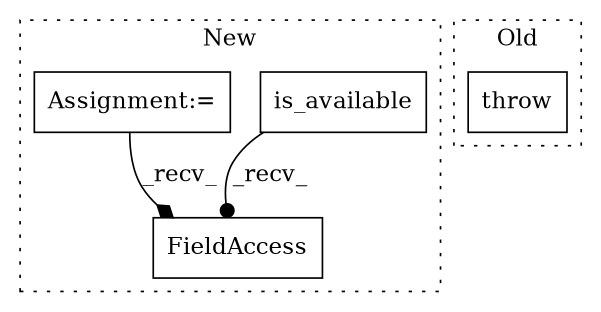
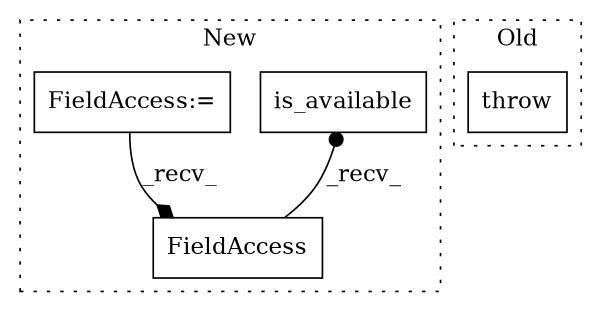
(132, 102) -> (132, 102)
(233, 162) -> (316, 186)
